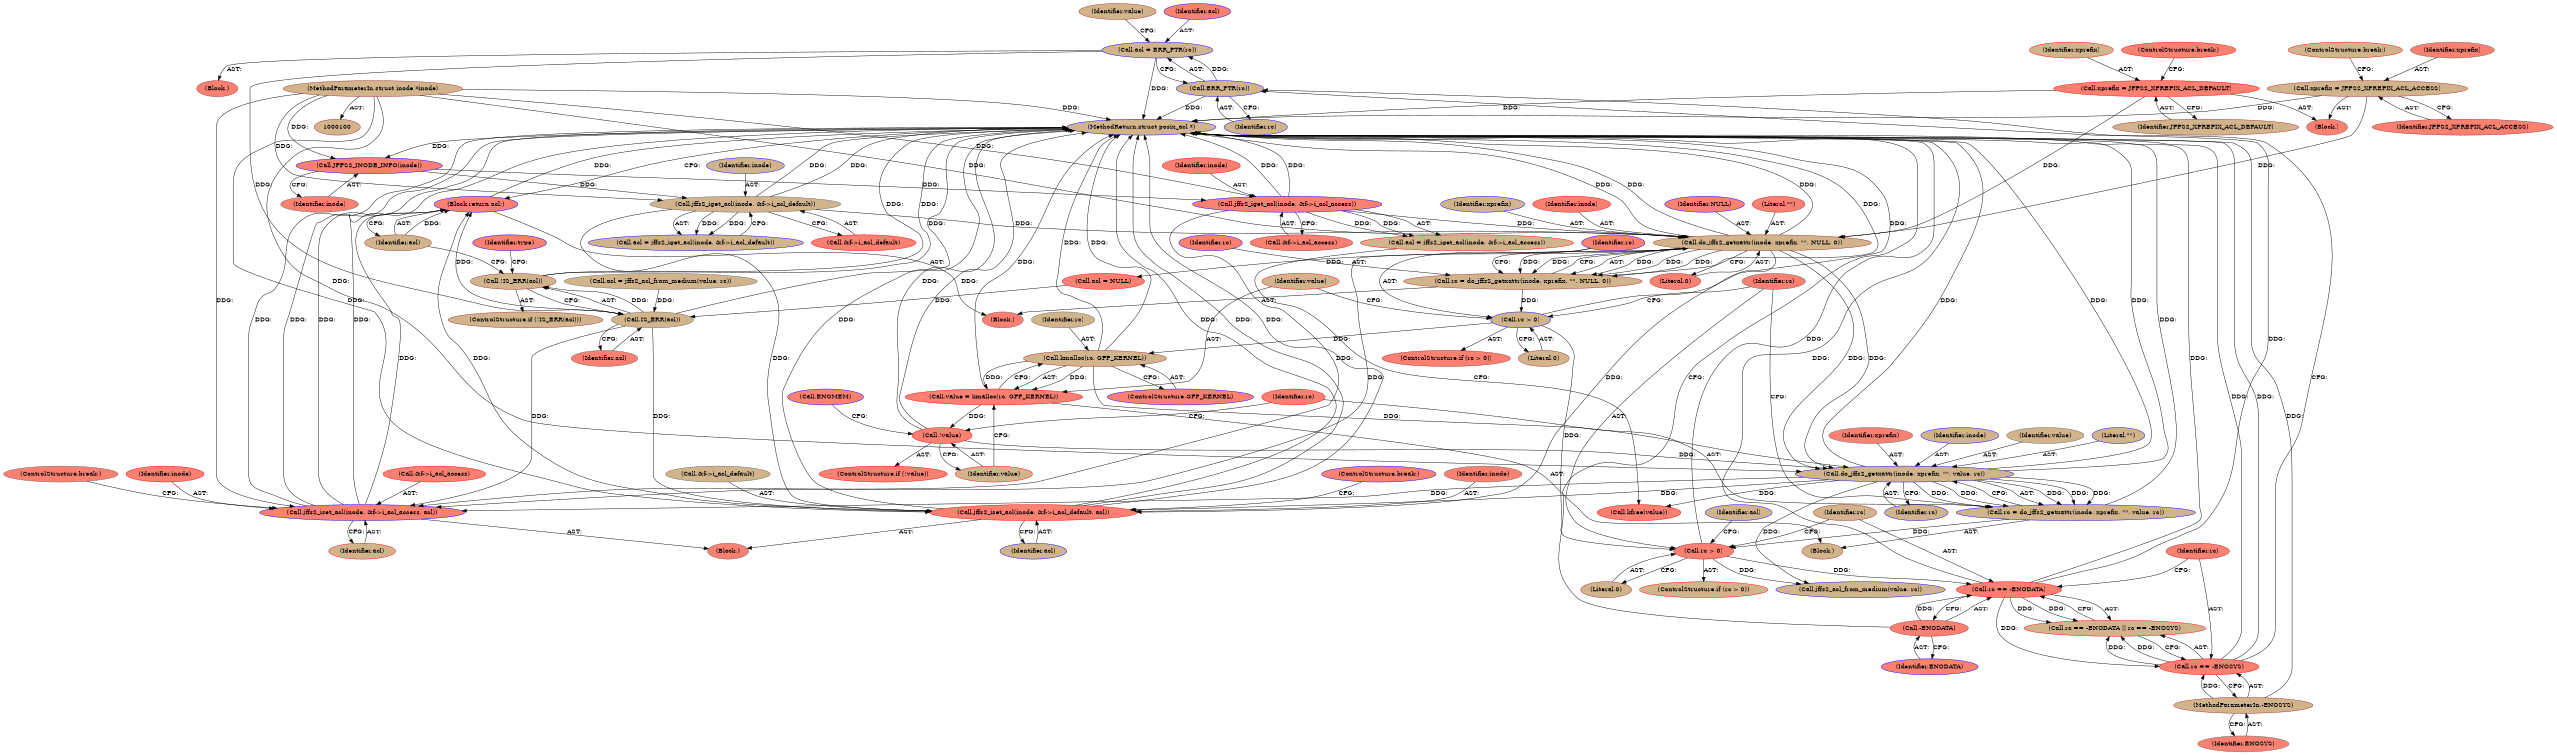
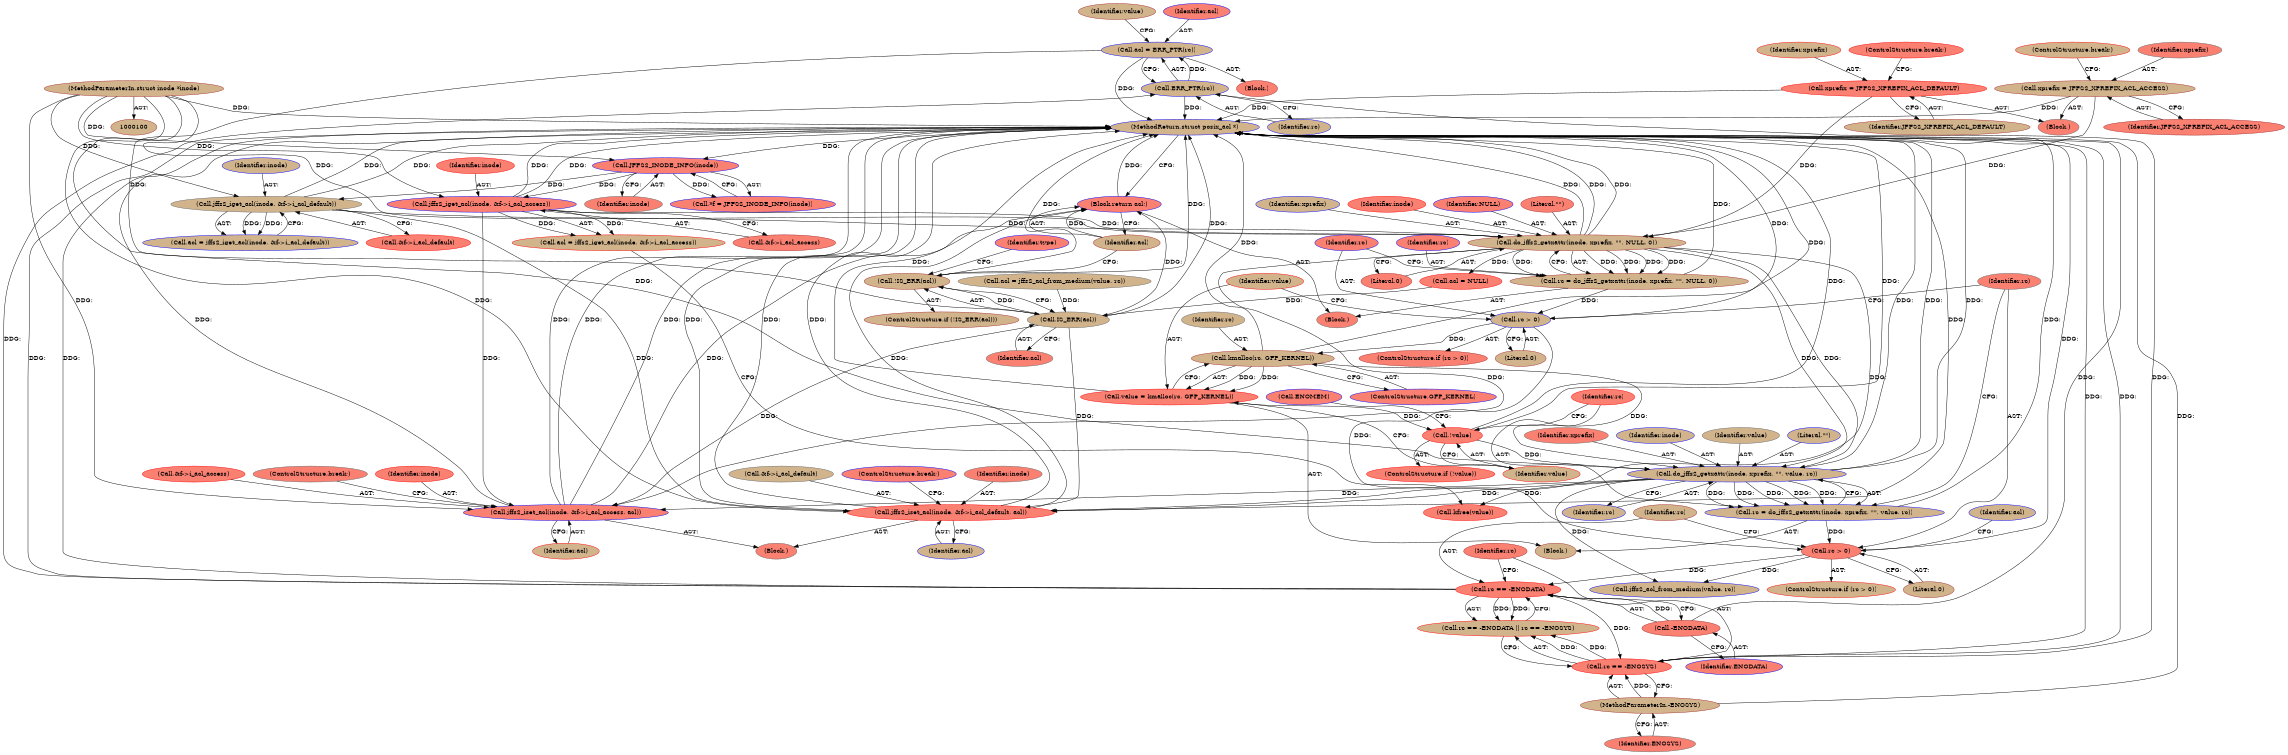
none -> (753, 204)
(1697, 378) -> (2088, 378)
(2321, 378) -> (2162, 378)
